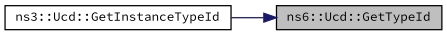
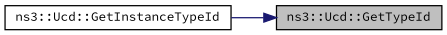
(359, 18) -> (359, 18)
